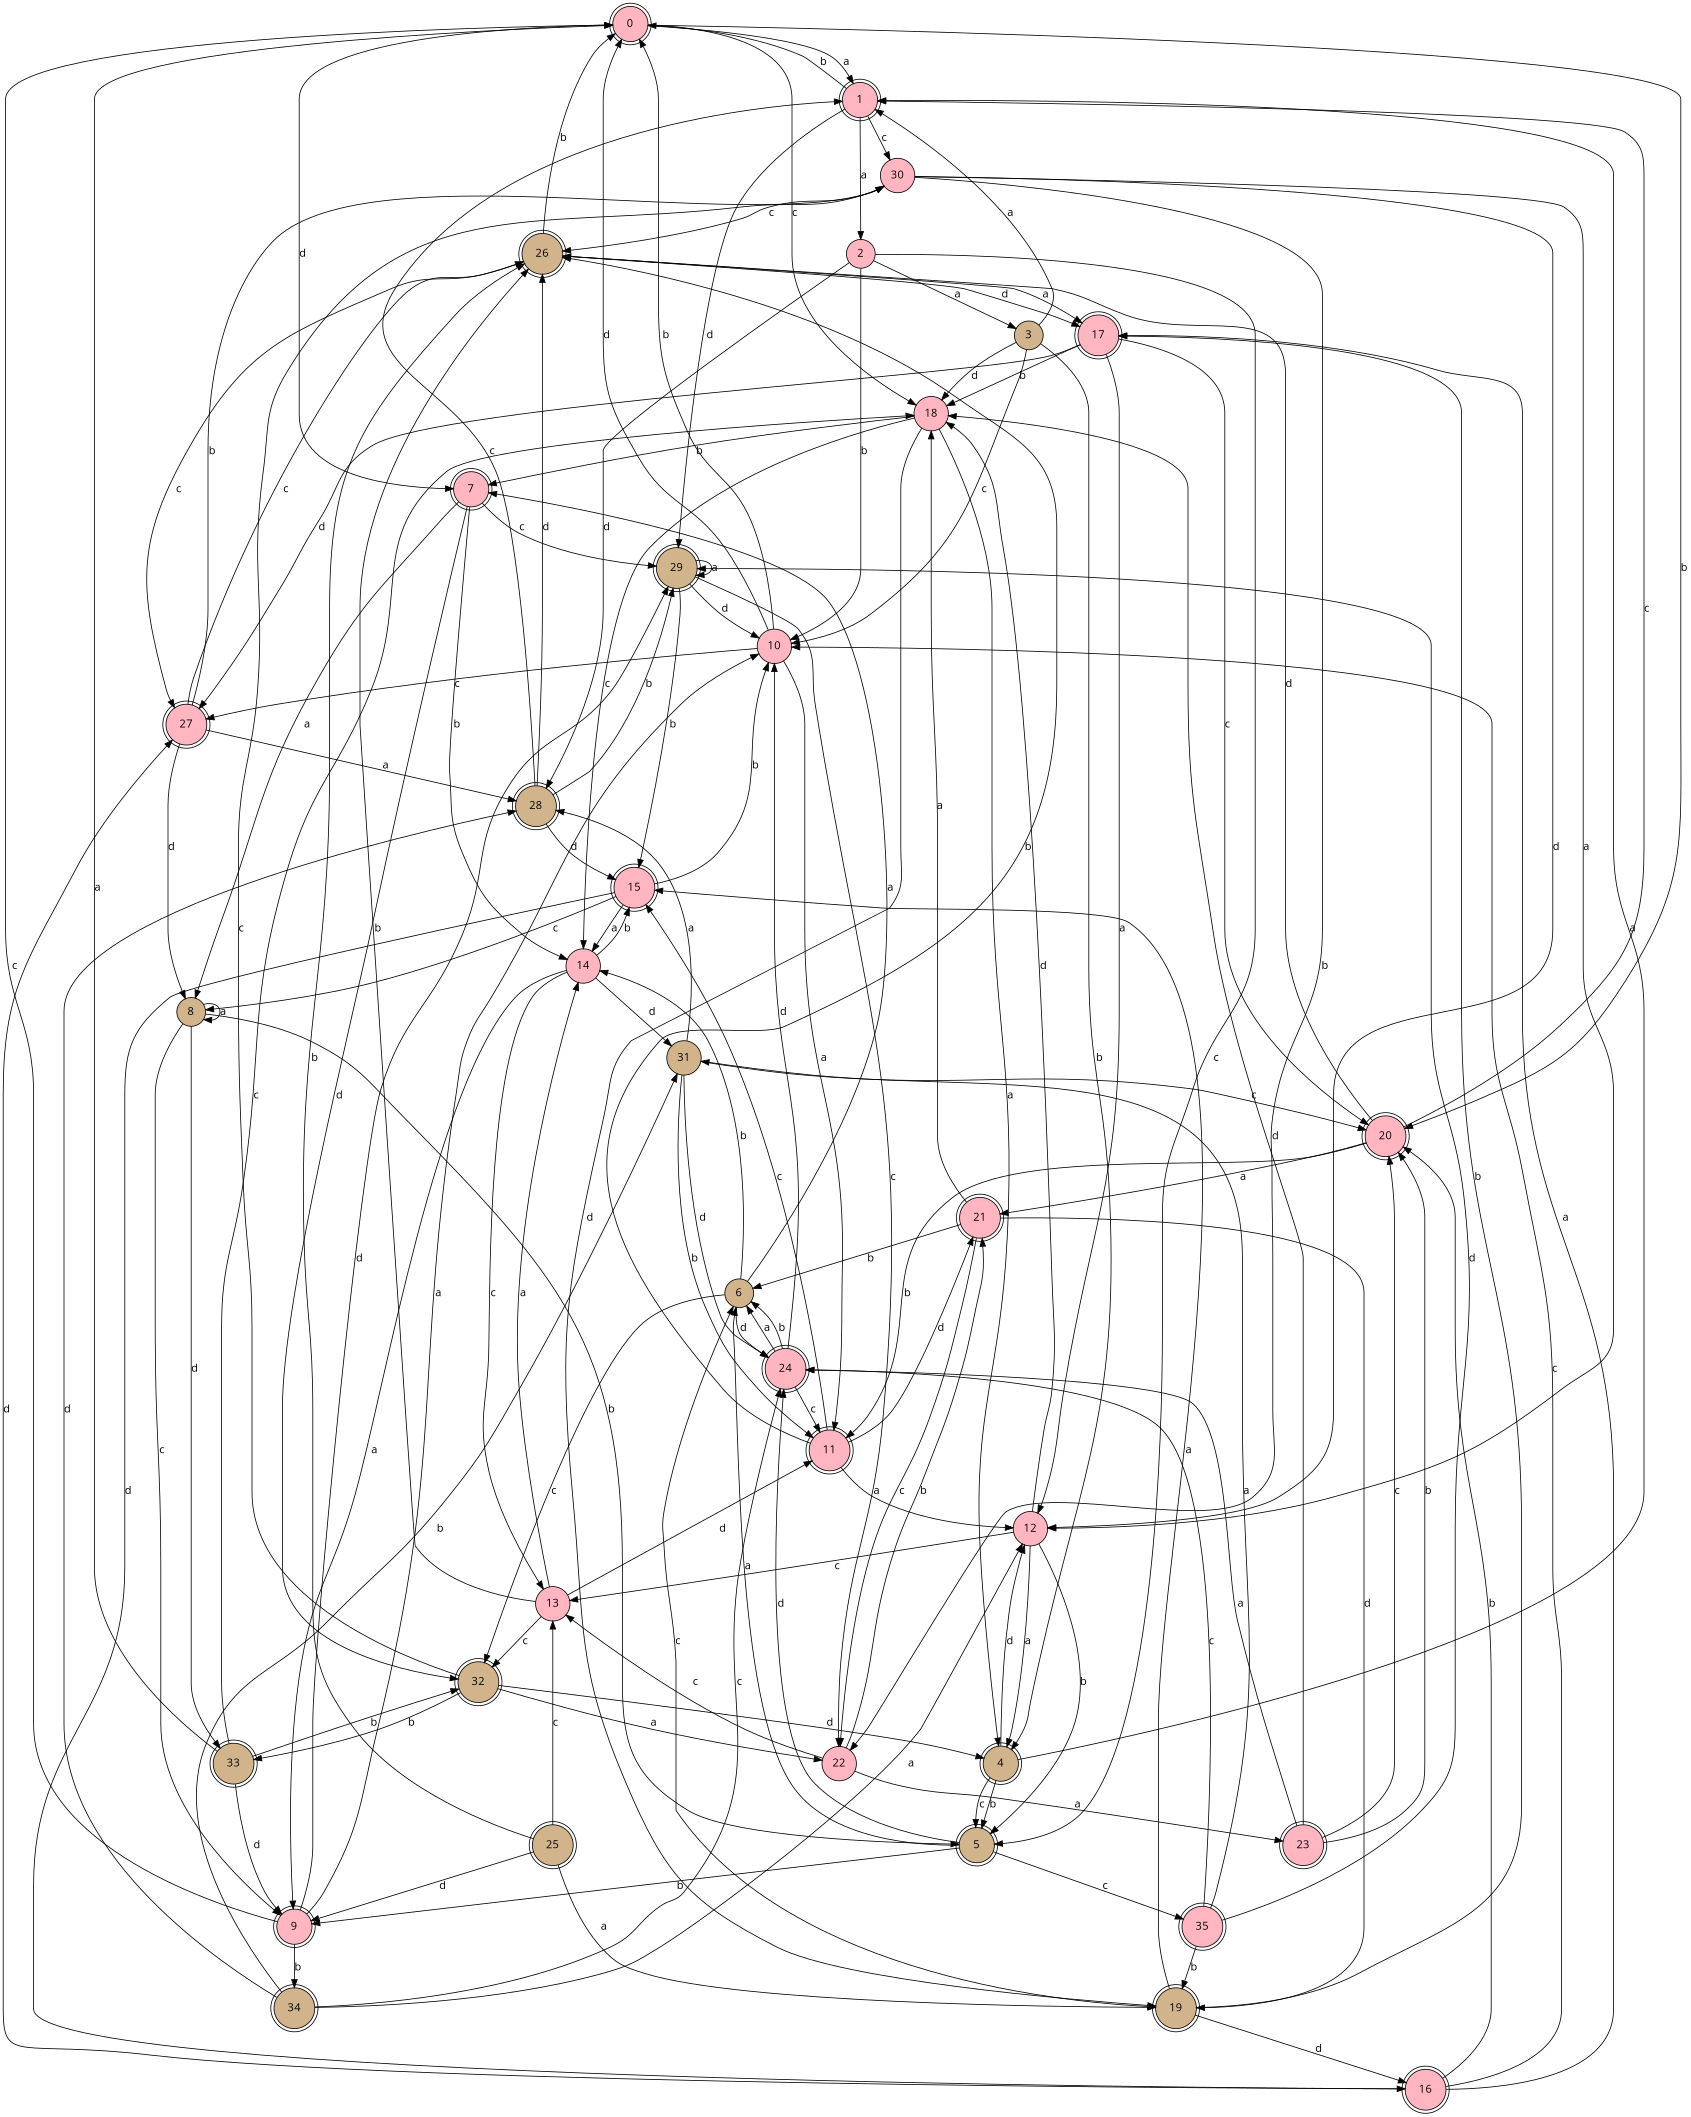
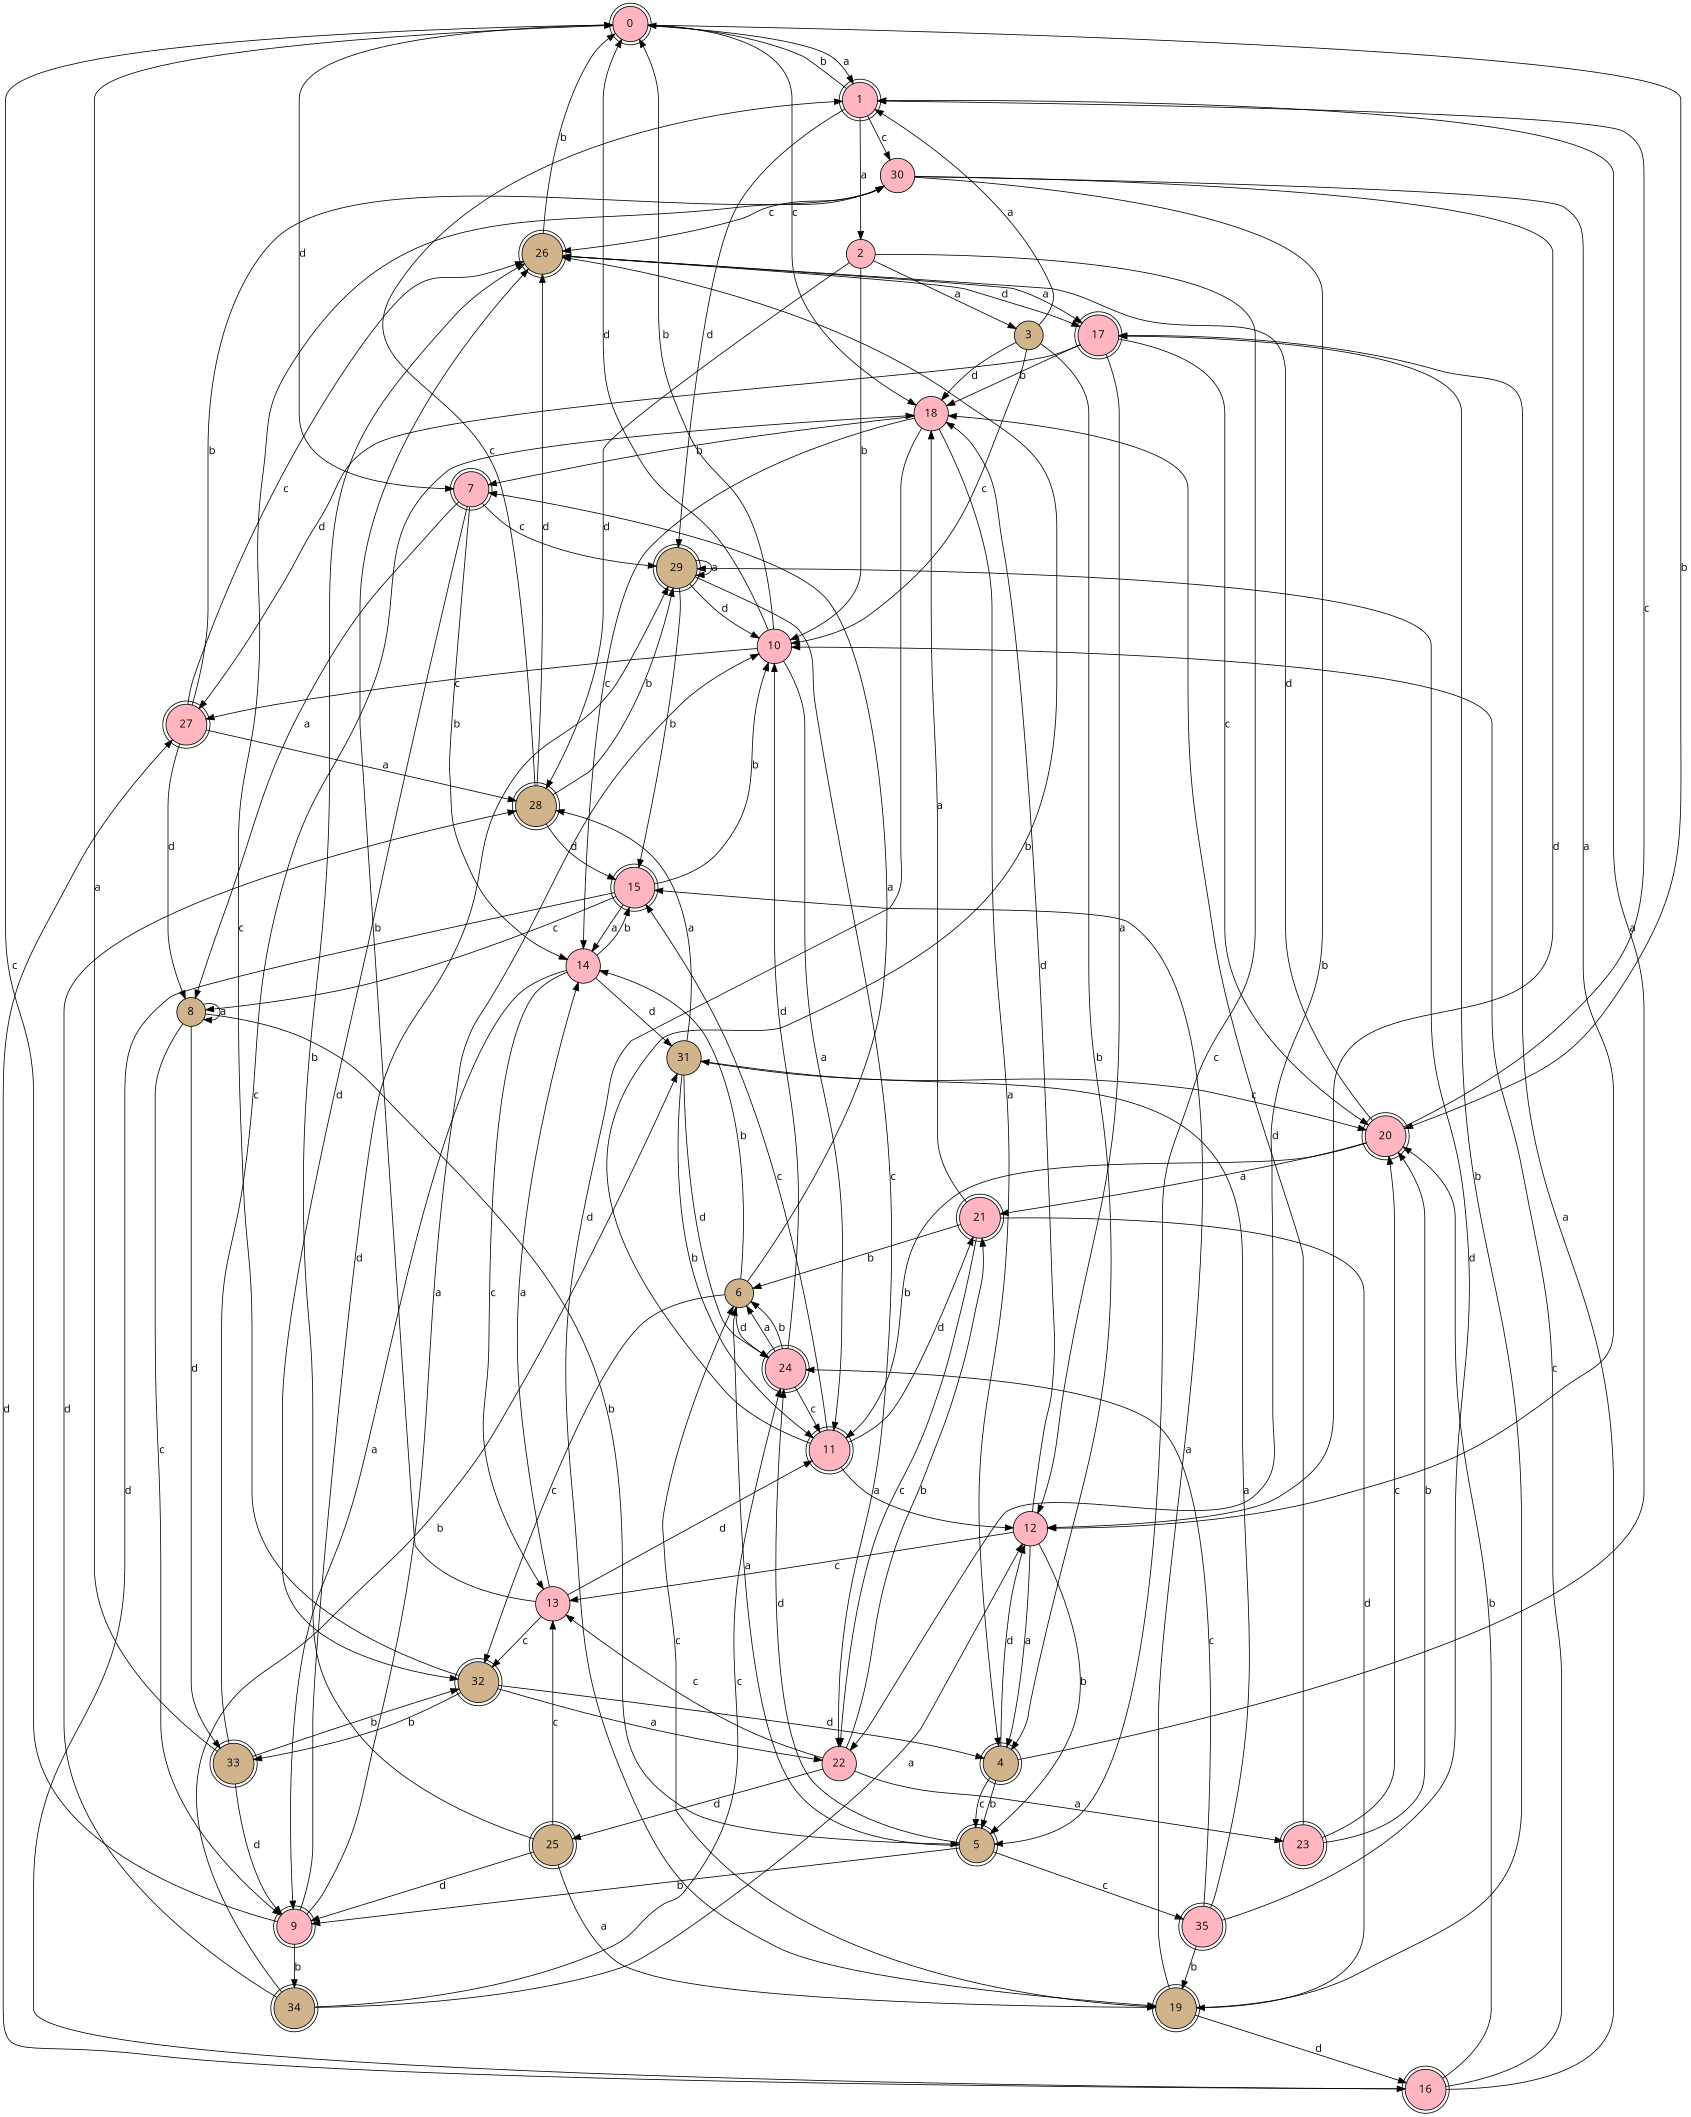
(227, 391) -> none
(1207, 1427) -> none
none -> (702, 1803)
